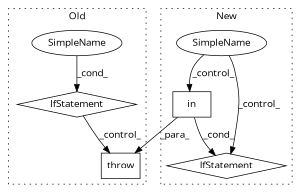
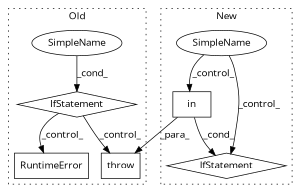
none -> (52, 166)
